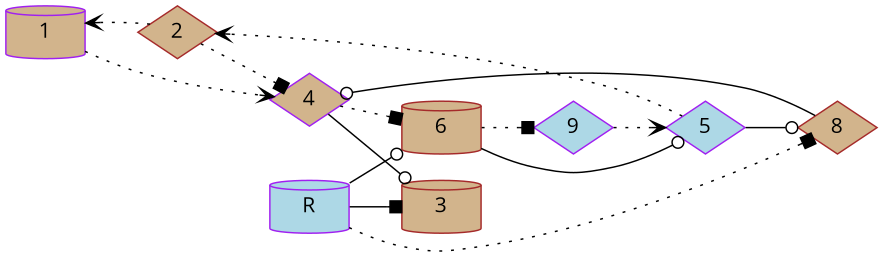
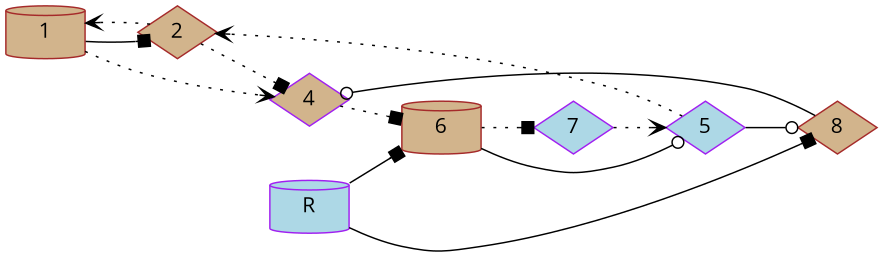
(45, 32) -> (45, 32)
none -> (110, 42)
(573, 128) -> (573, 128)
(371, 170) -> (371, 170)
(441, 207) -> none
(579, 225) -> (579, 225)
